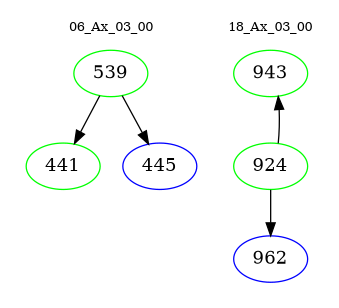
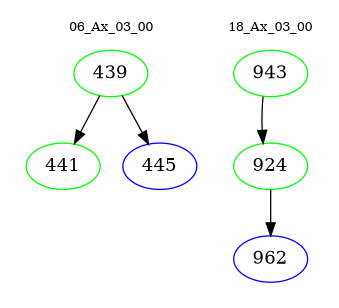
(111, 73) -> (111, 73)
(279, 127) -> (262, 113)
